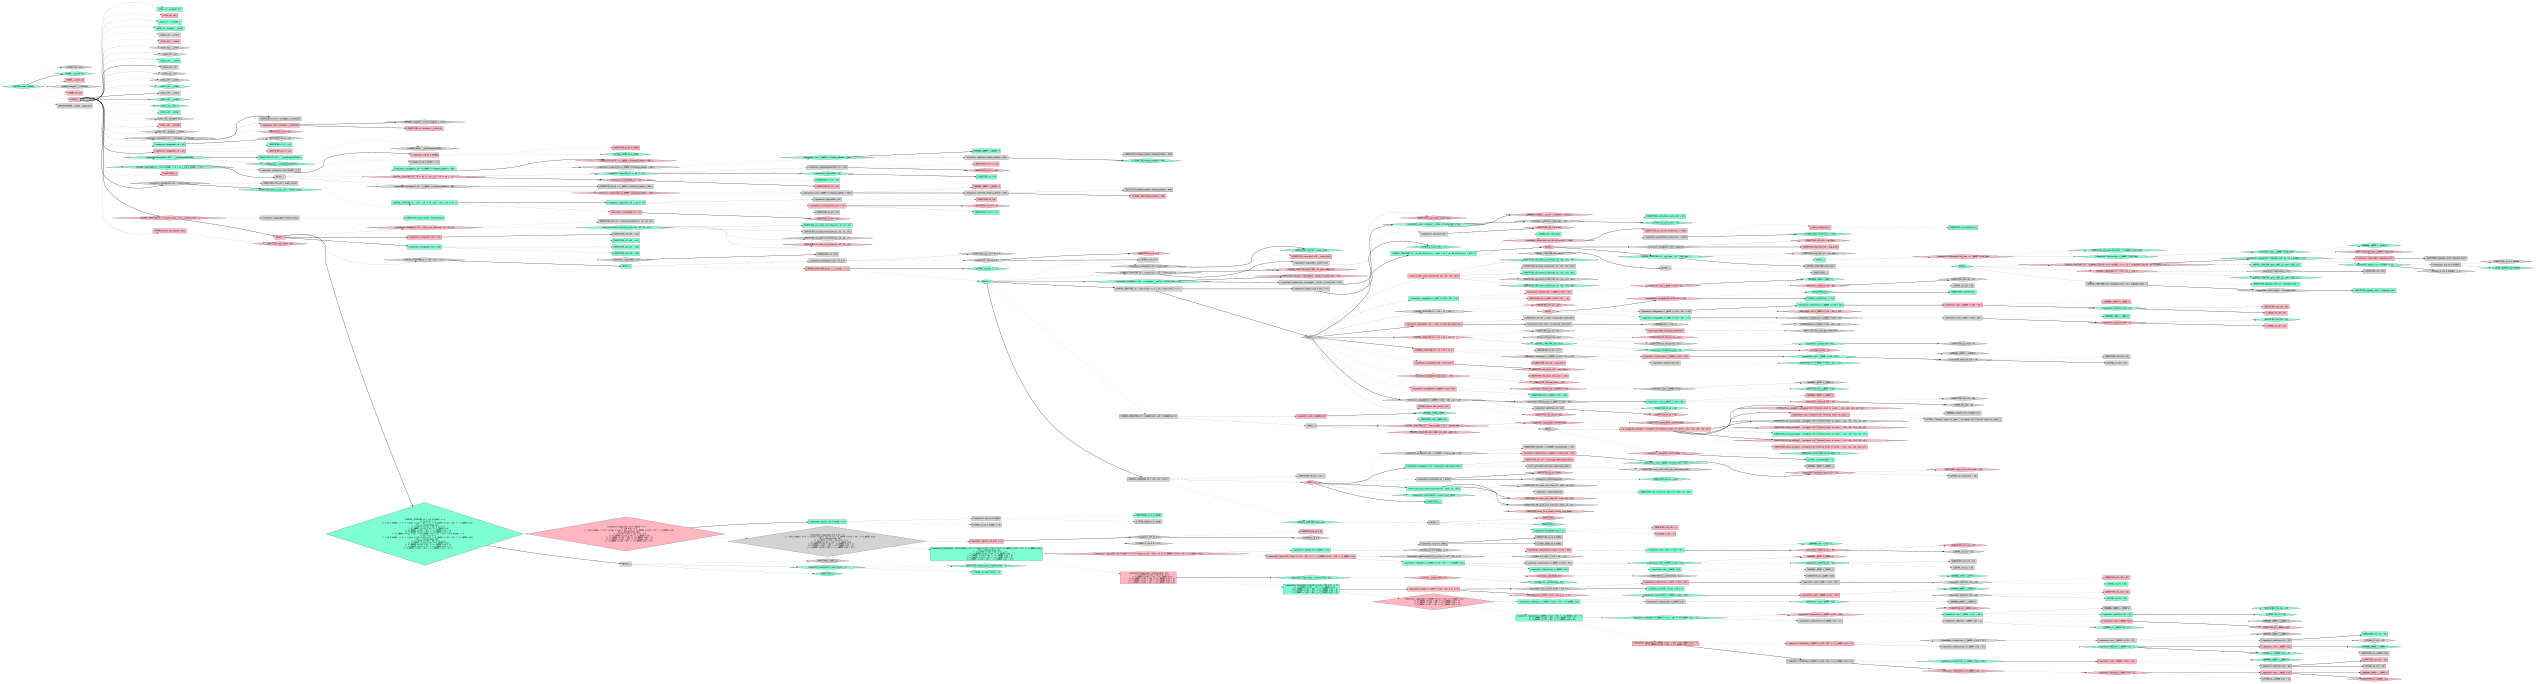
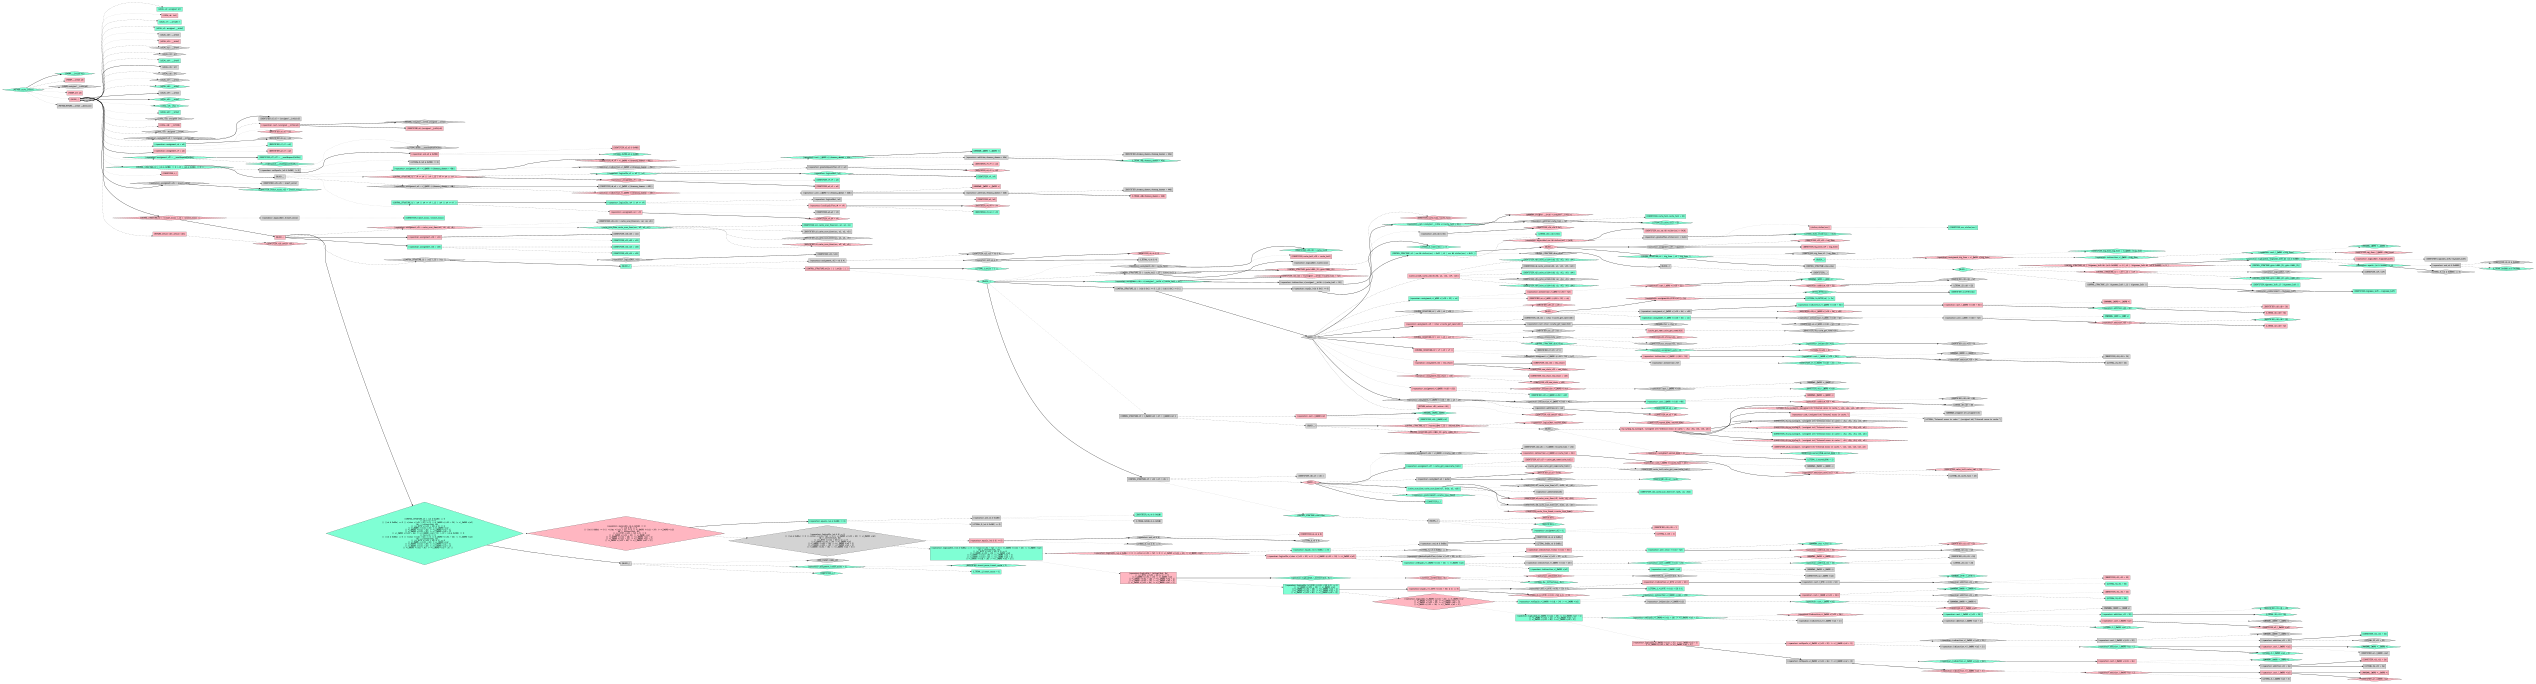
(75, 67) -> none
(2409, 258) -> (2409, 259)
(1492, 363) -> (1492, 363)
(1666, 463) -> (1666, 463)
